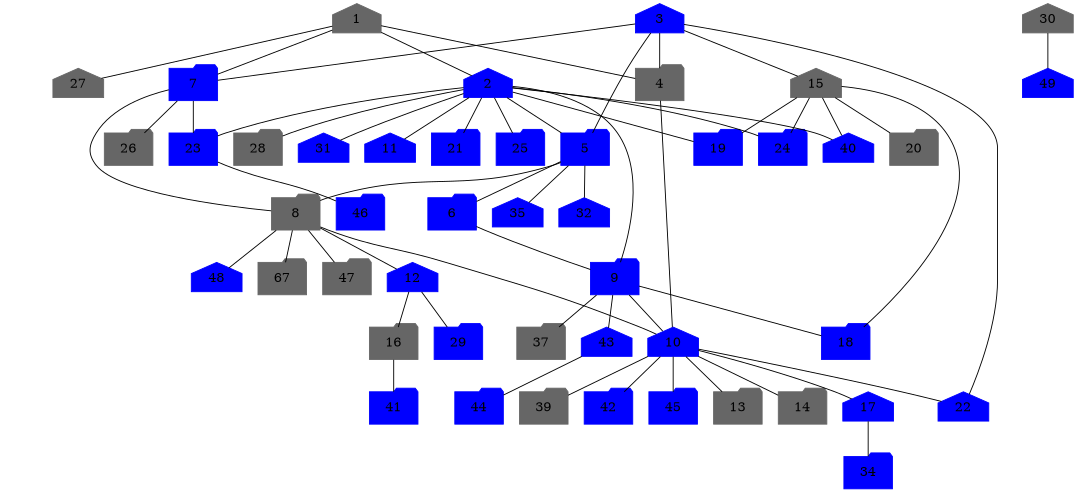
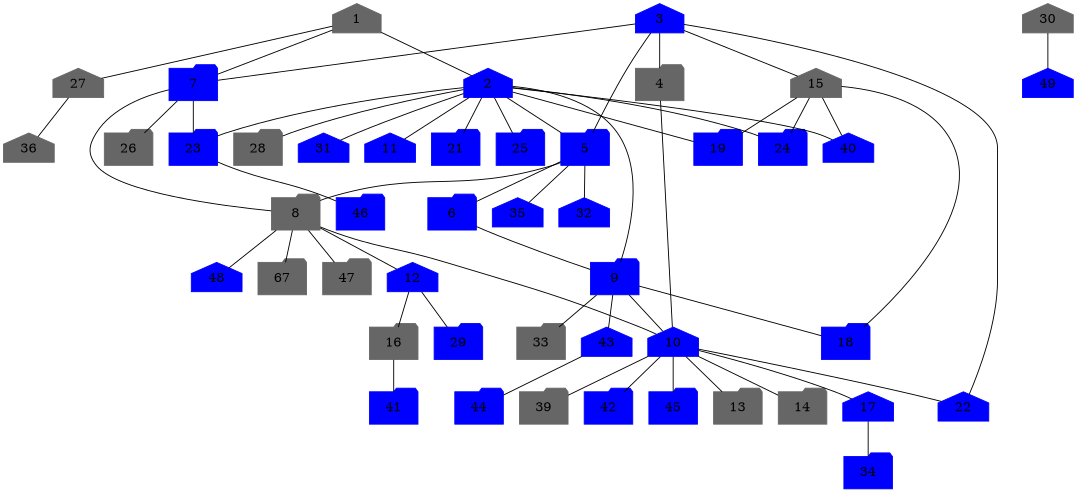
(508, 52) -> none
none -> (29, 149)
(914, 149) -> none
(541, 343) -> (541, 343)
